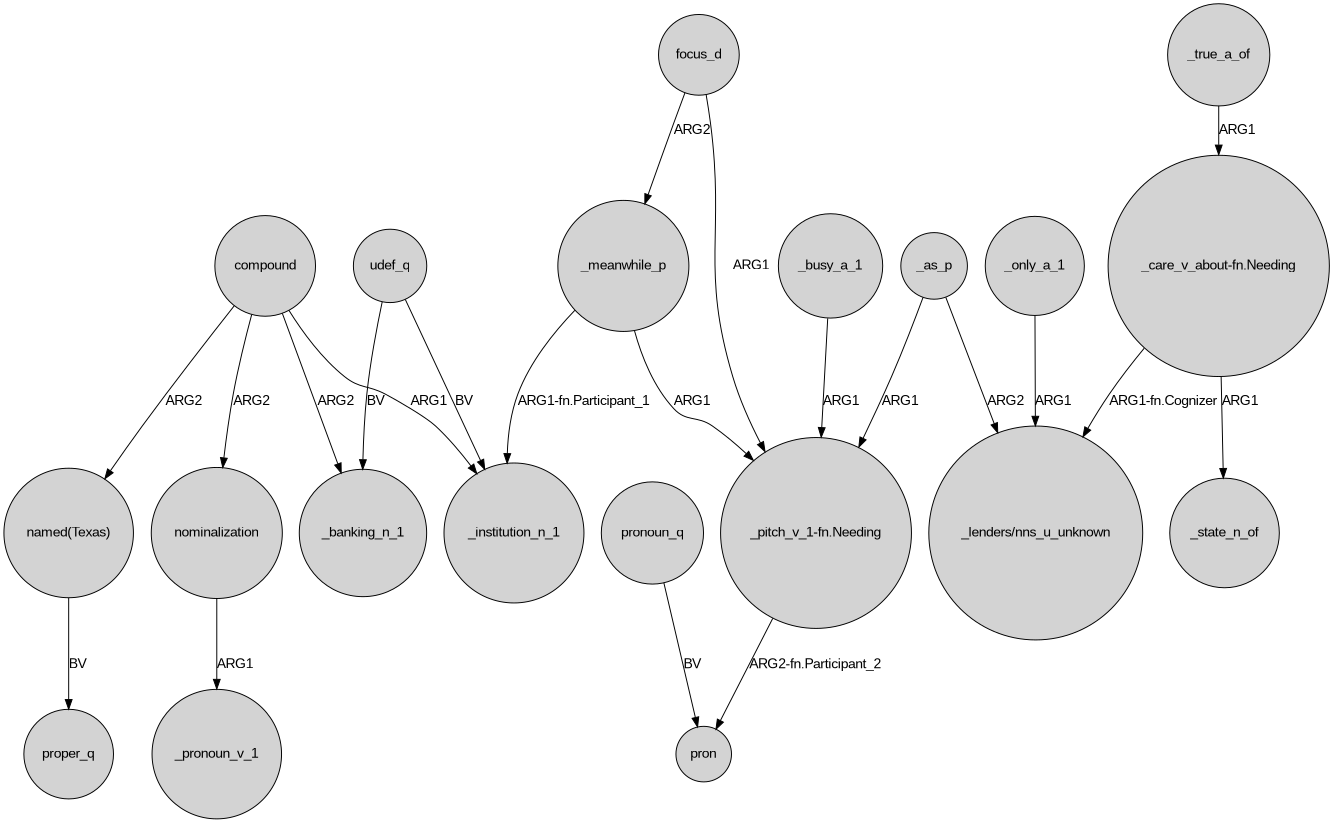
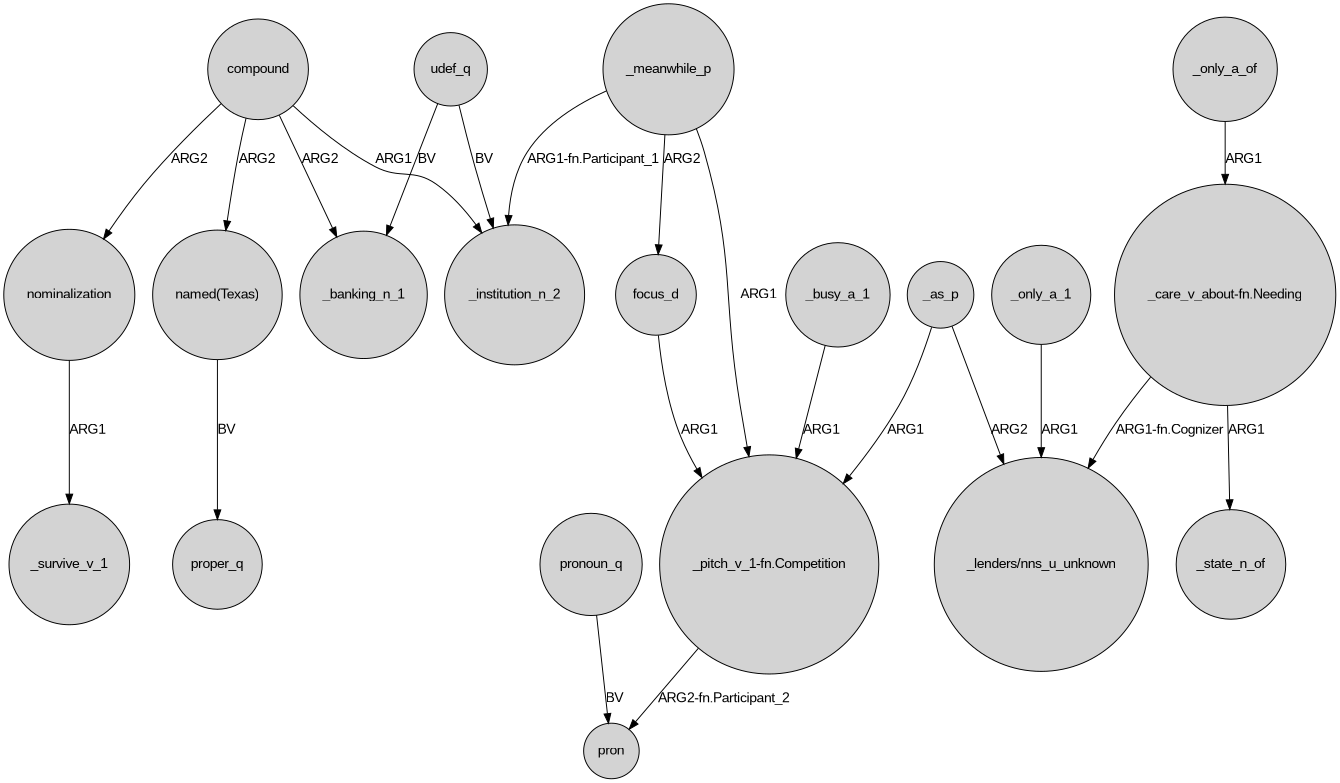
(1219, 55) -> (1225, 69)
(666, 144) -> (662, 190)
(514, 533) -> (515, 295)
(816, 533) -> (769, 564)
(217, 754) -> (69, 564)
